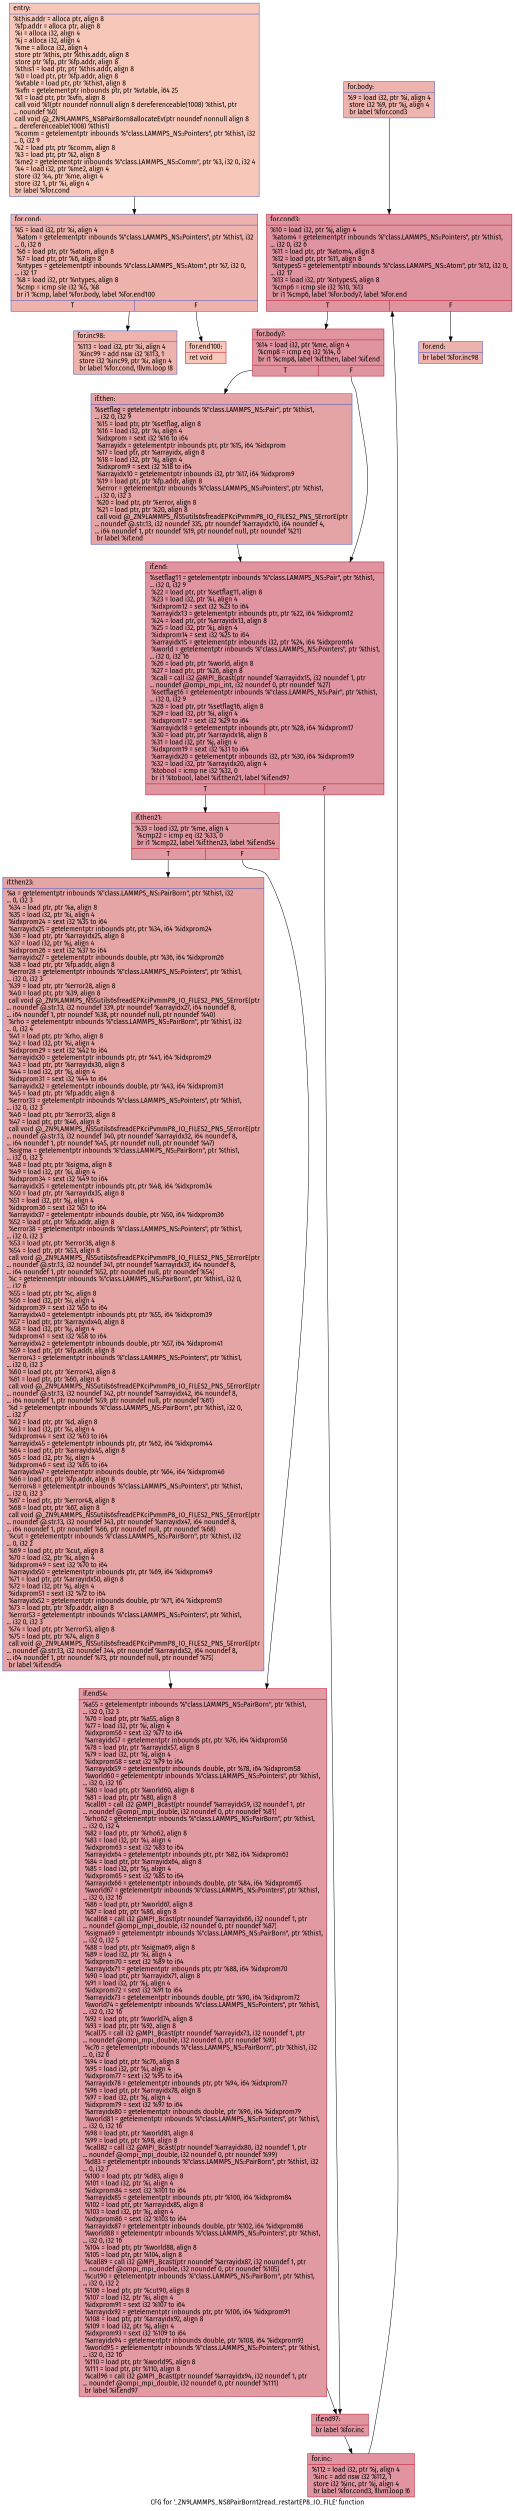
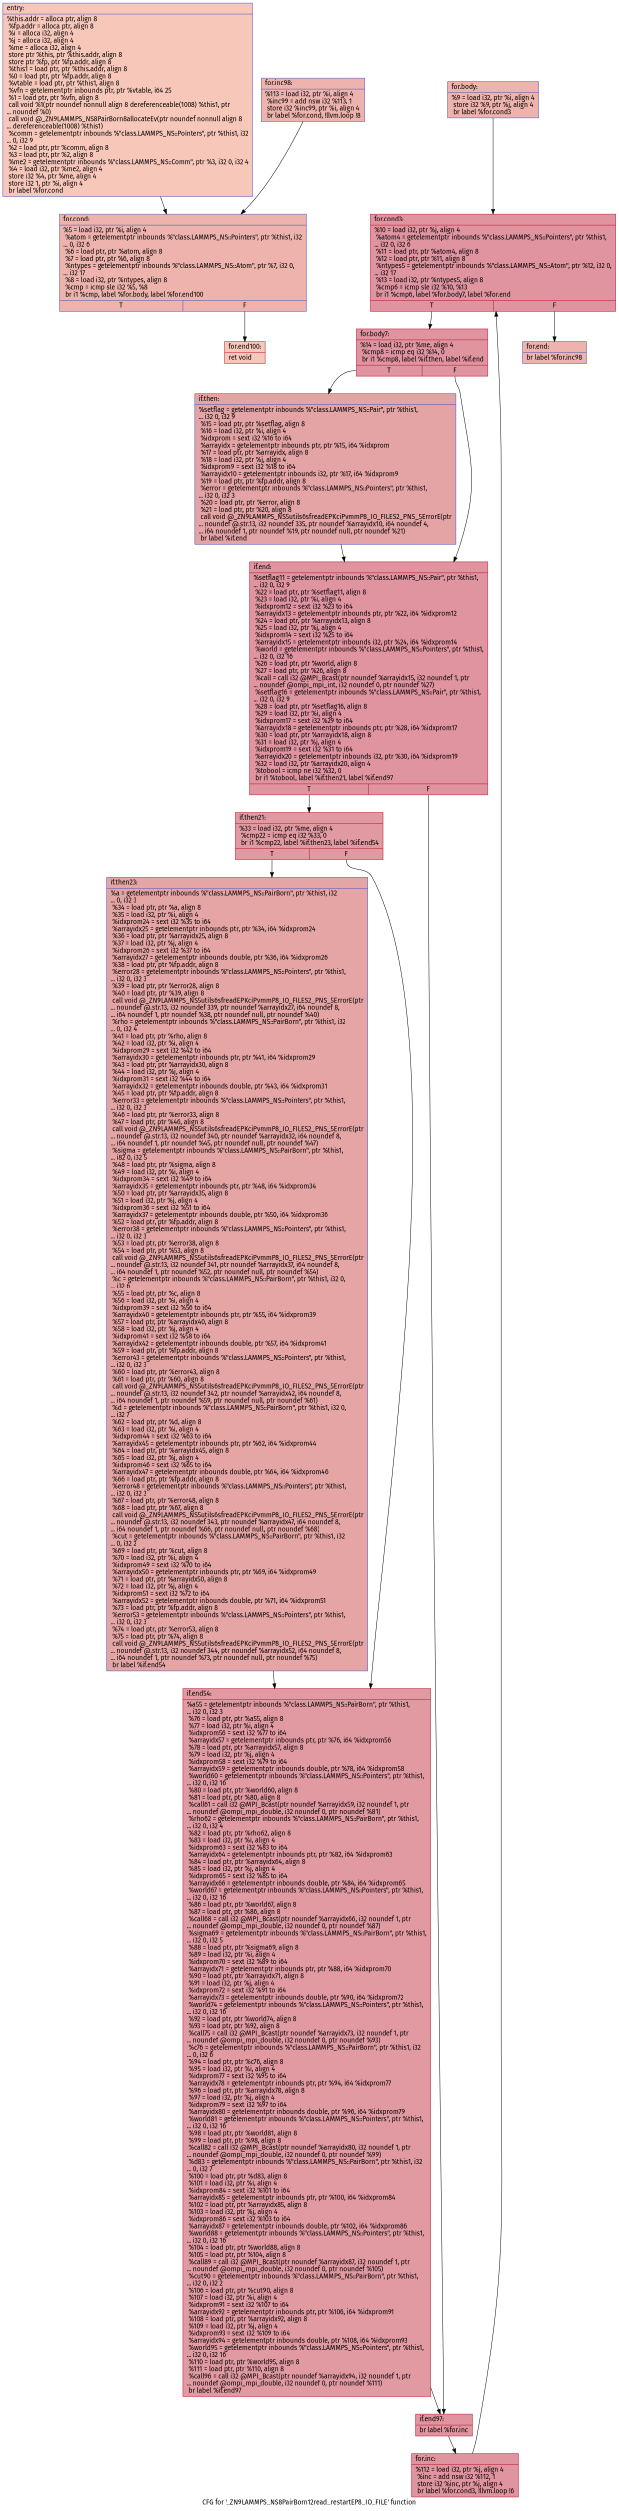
(129, 319) -> (277, 168)
(25, 1158) -> (129, 1158)
